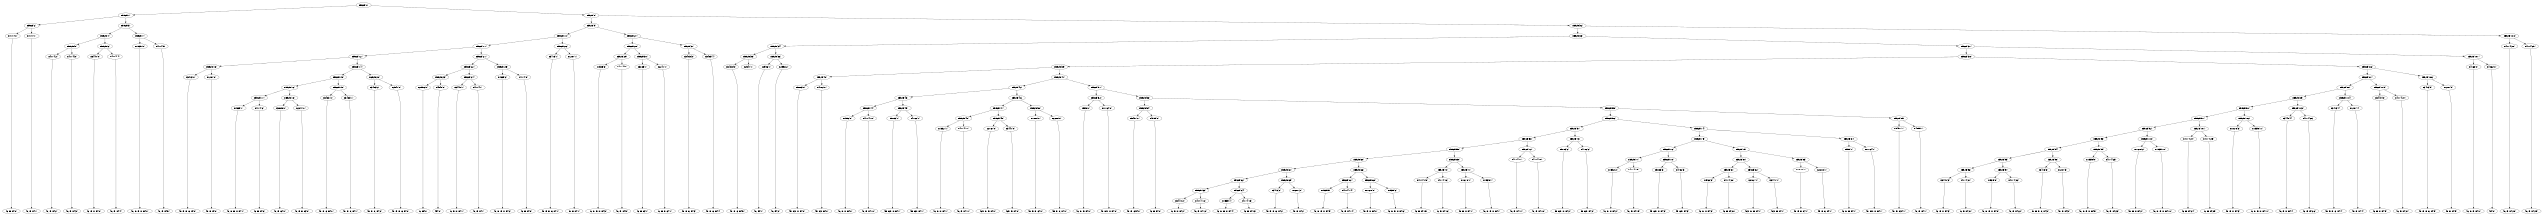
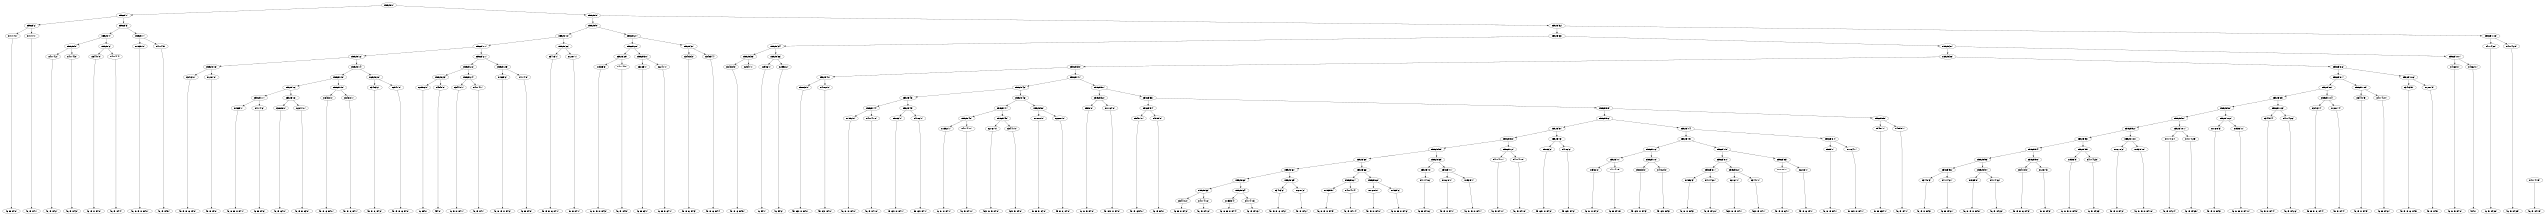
(1433, 175) -> none
